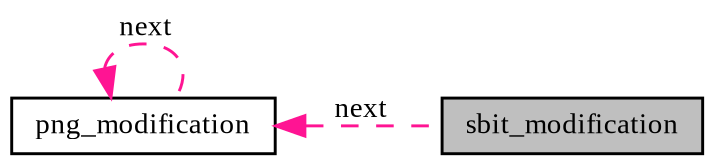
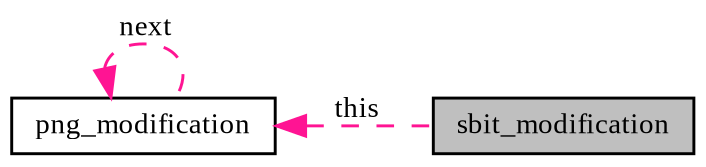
(359, 110) -> (354, 110)
